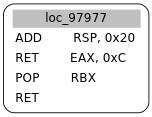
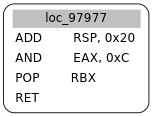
(71, 58) -> (73, 58)
